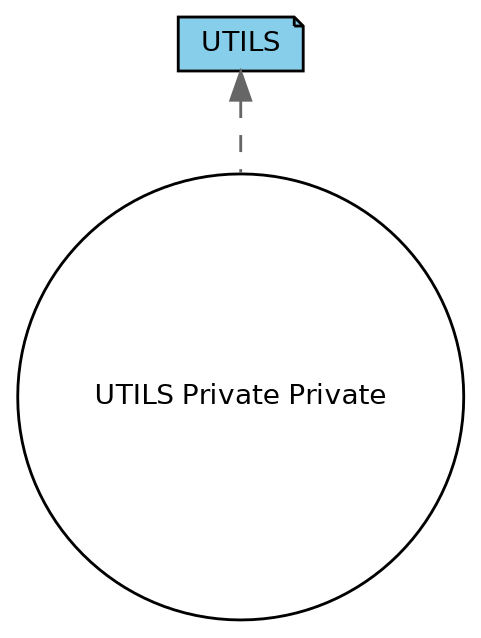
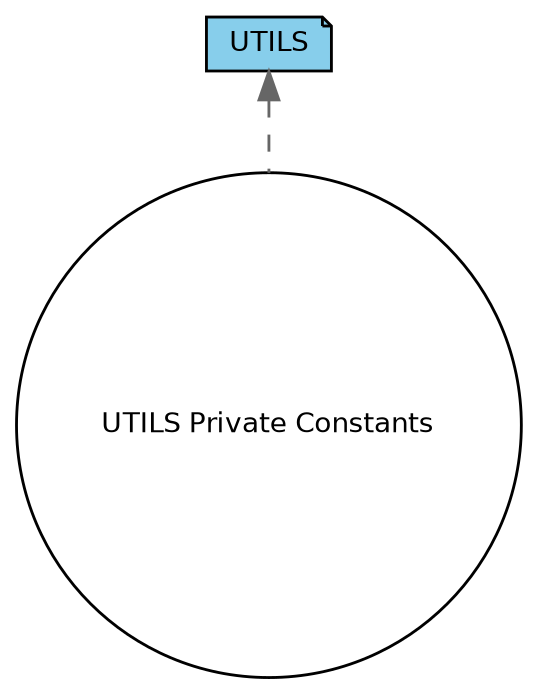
(241, 397) -> (269, 425)
